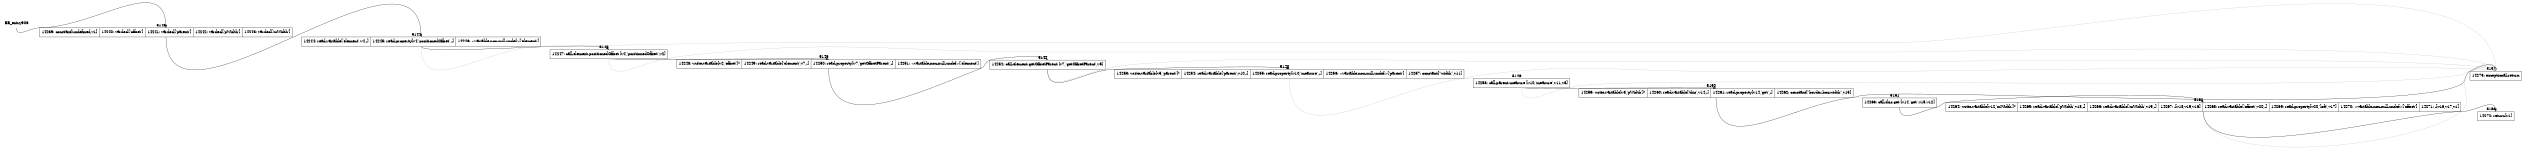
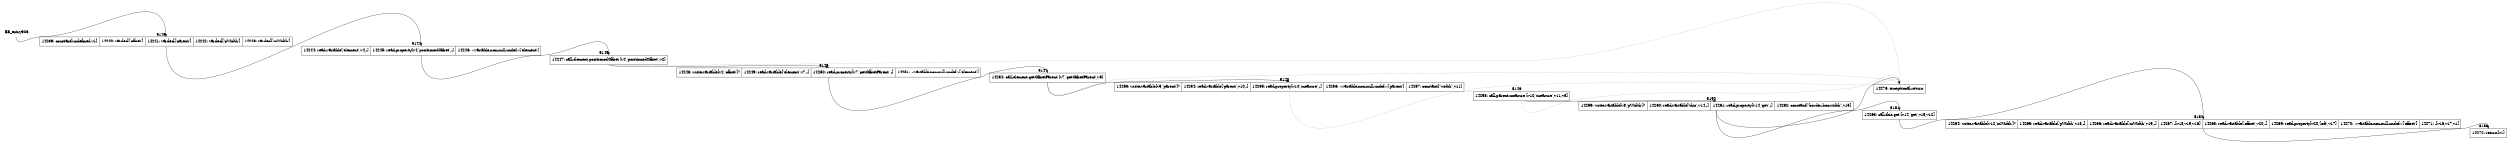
(1463, 42) -> none
(1806, 98) -> (1801, 121)
(2364, 142) -> none
